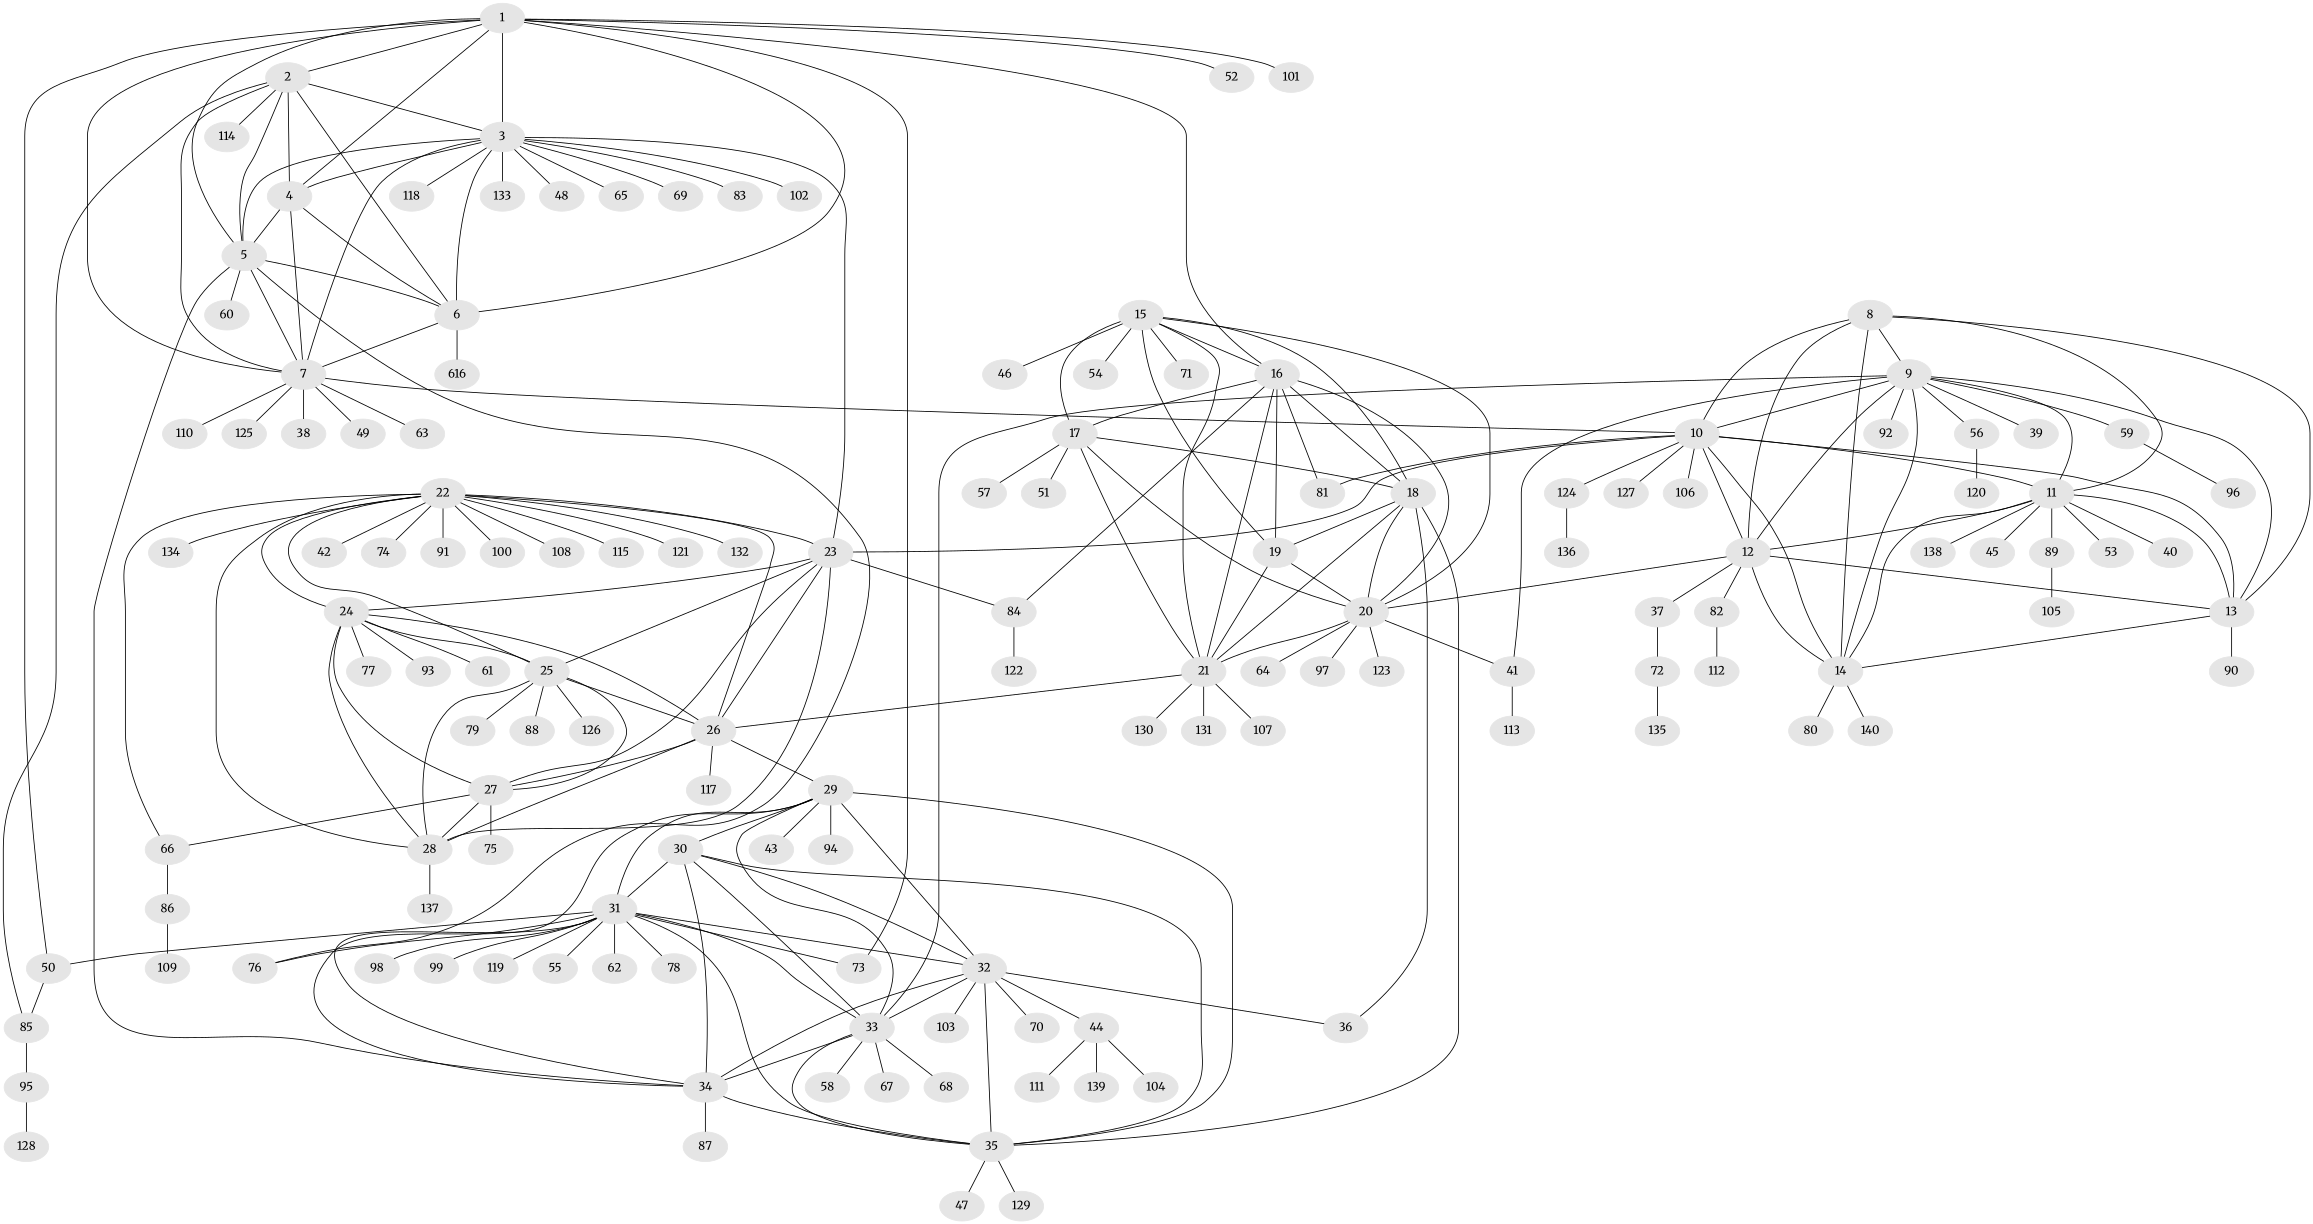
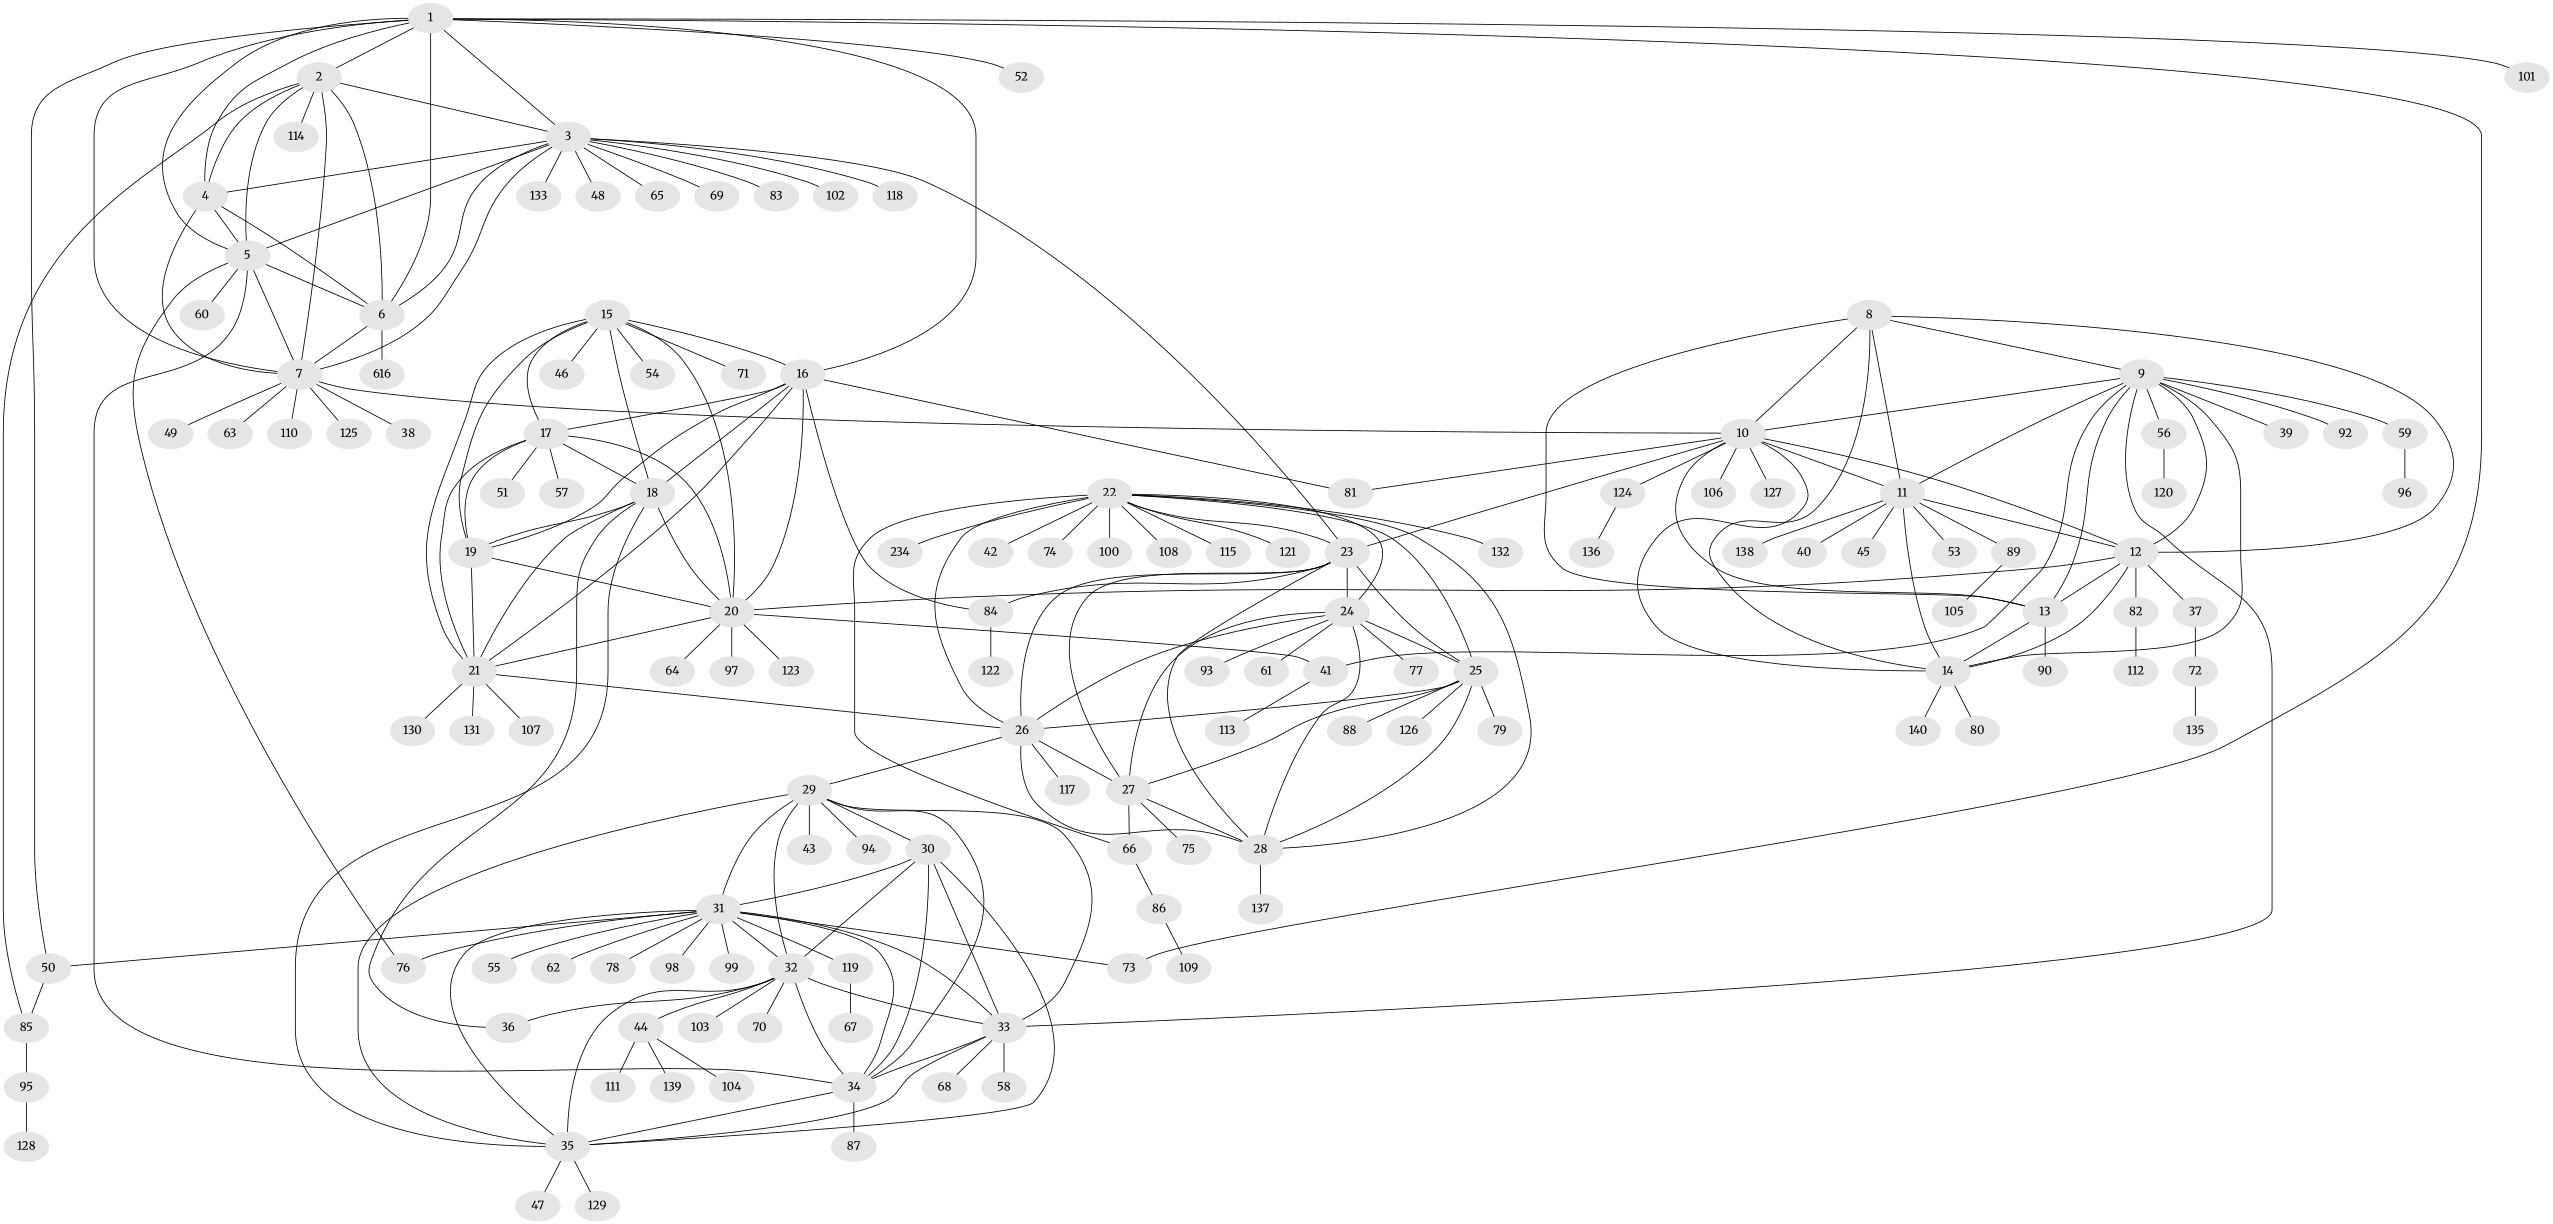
none -> (474, 476)
(2172, 519) -> none
(171, 553) -> (900, 553)
(443, 553) -> none
(879, 1058) -> (851, 998)
